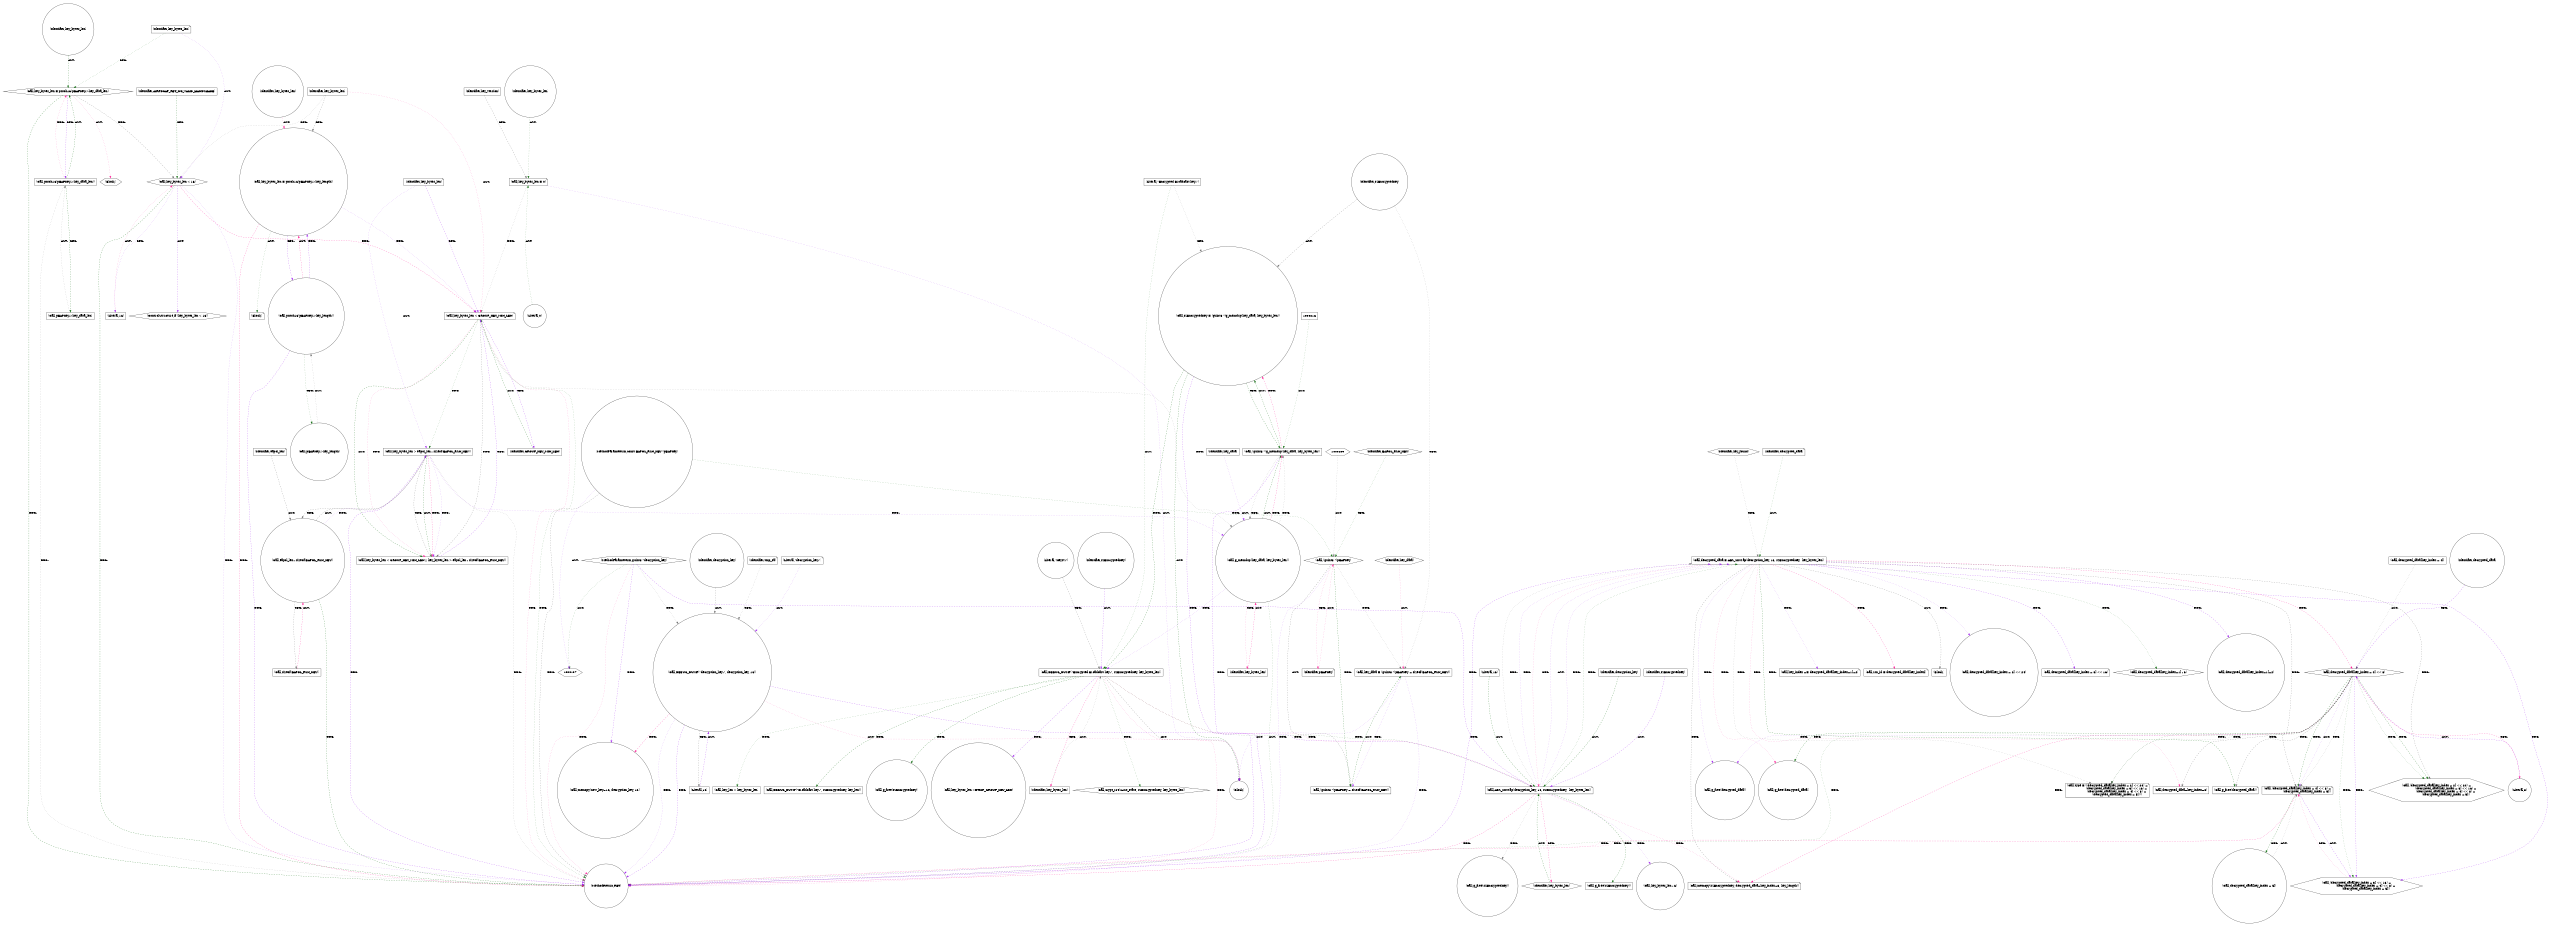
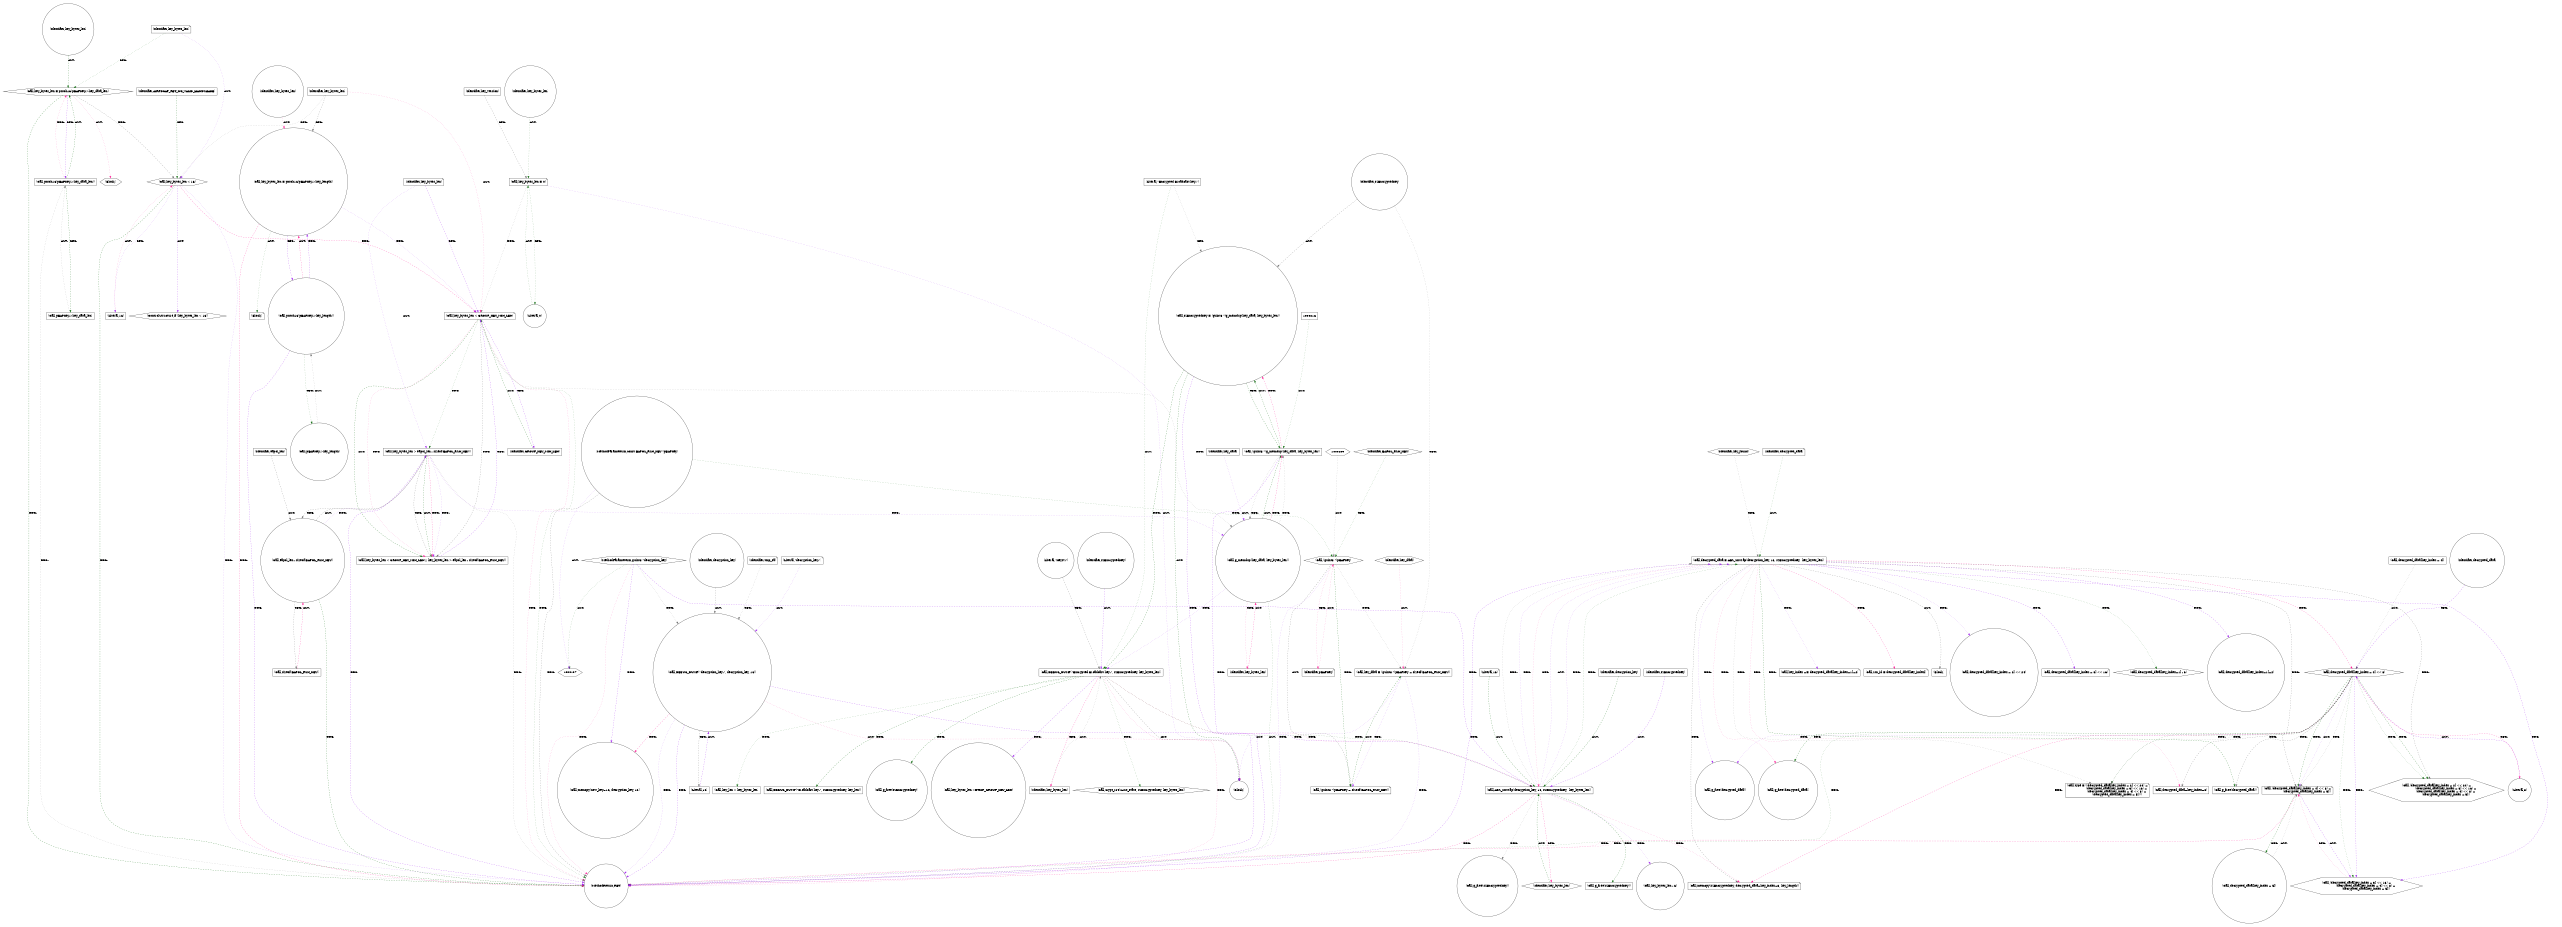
none -> (534, 244)
